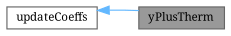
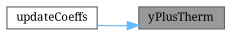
(124, 10) -> (112, 26)
